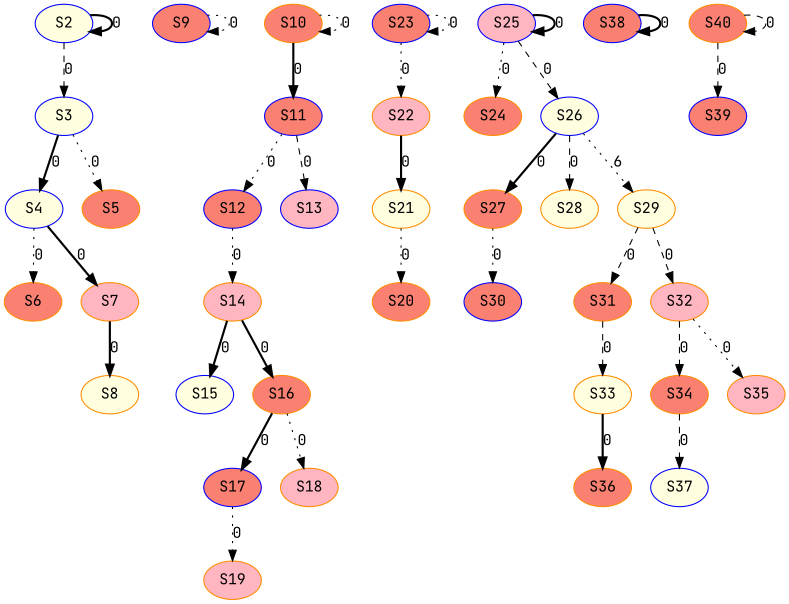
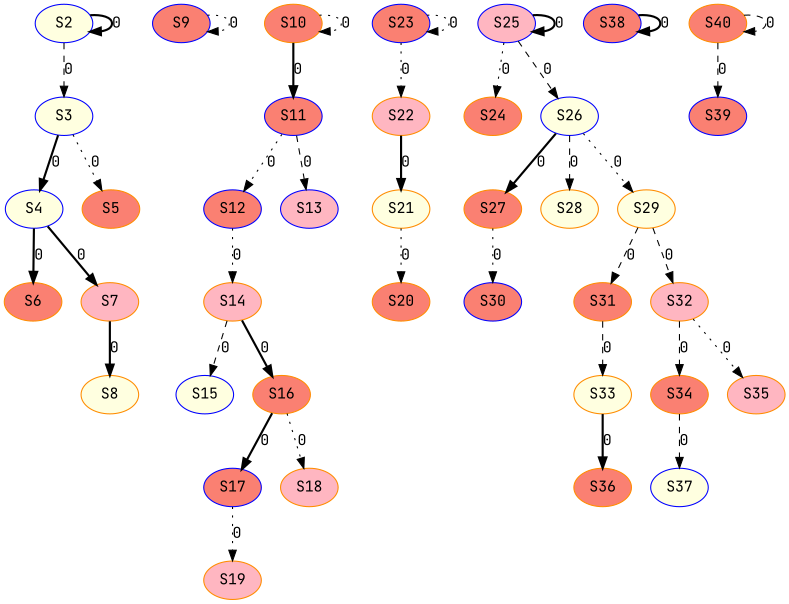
(618, 163) -> (618, 163)
(34, 250) -> (34, 250)
(220, 343) -> (220, 343)
